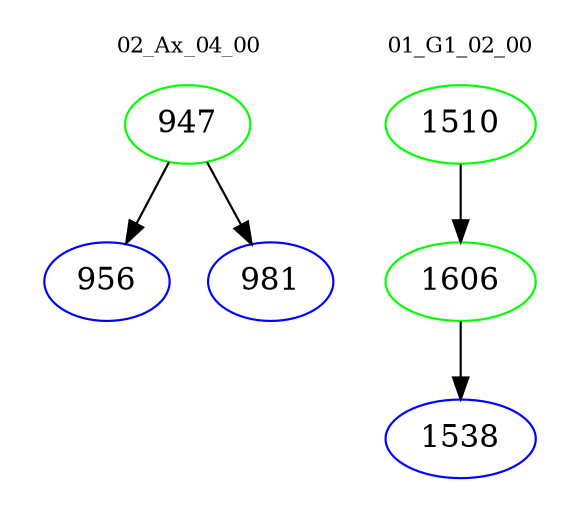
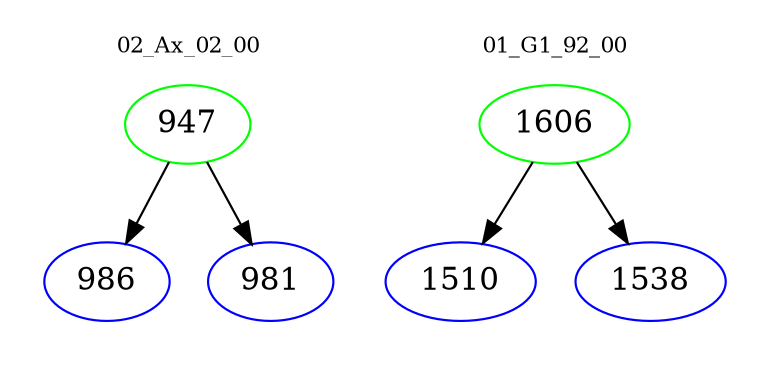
(189, 47) -> (189, 47)
(461, 47) -> (556, 47)
(461, 124) -> (461, 282)
(461, 192) -> (514, 193)
(107, 282) -> (107, 282)
